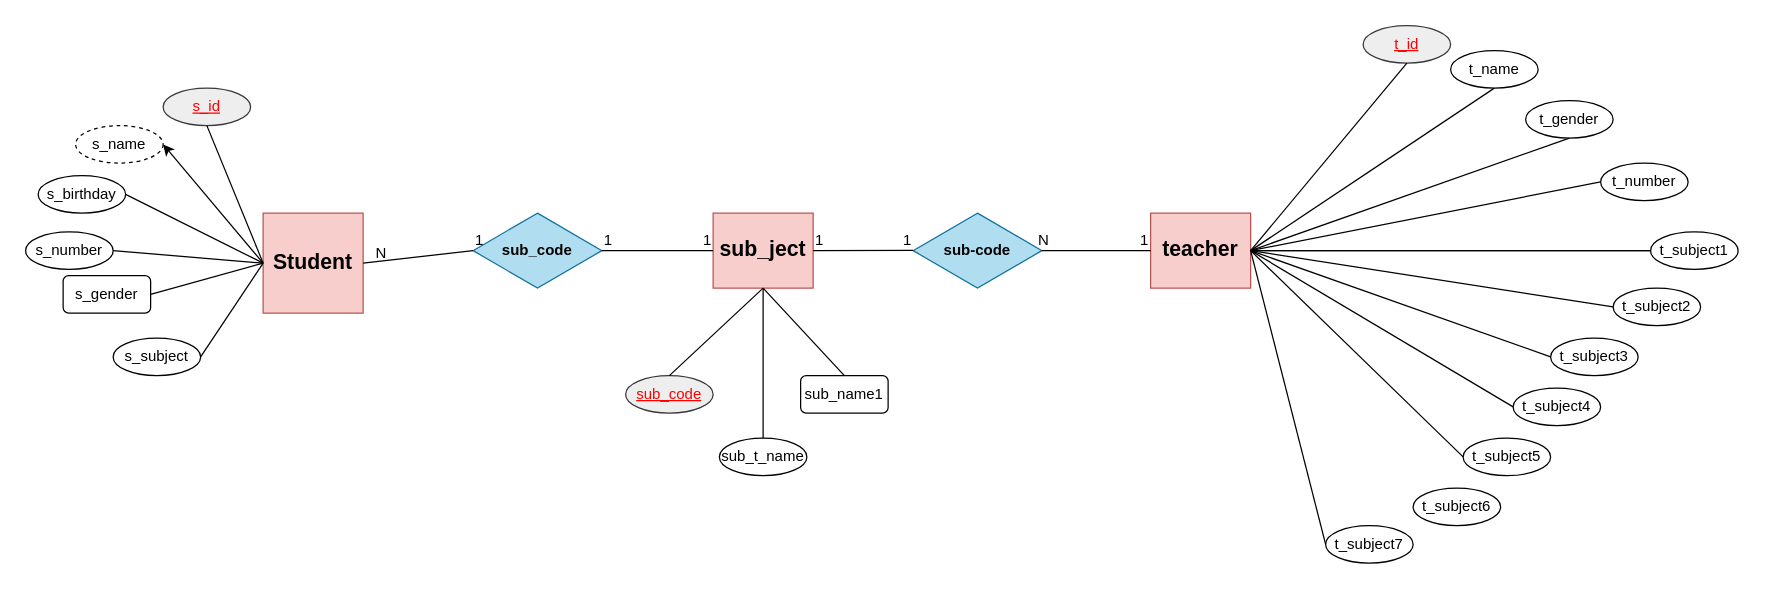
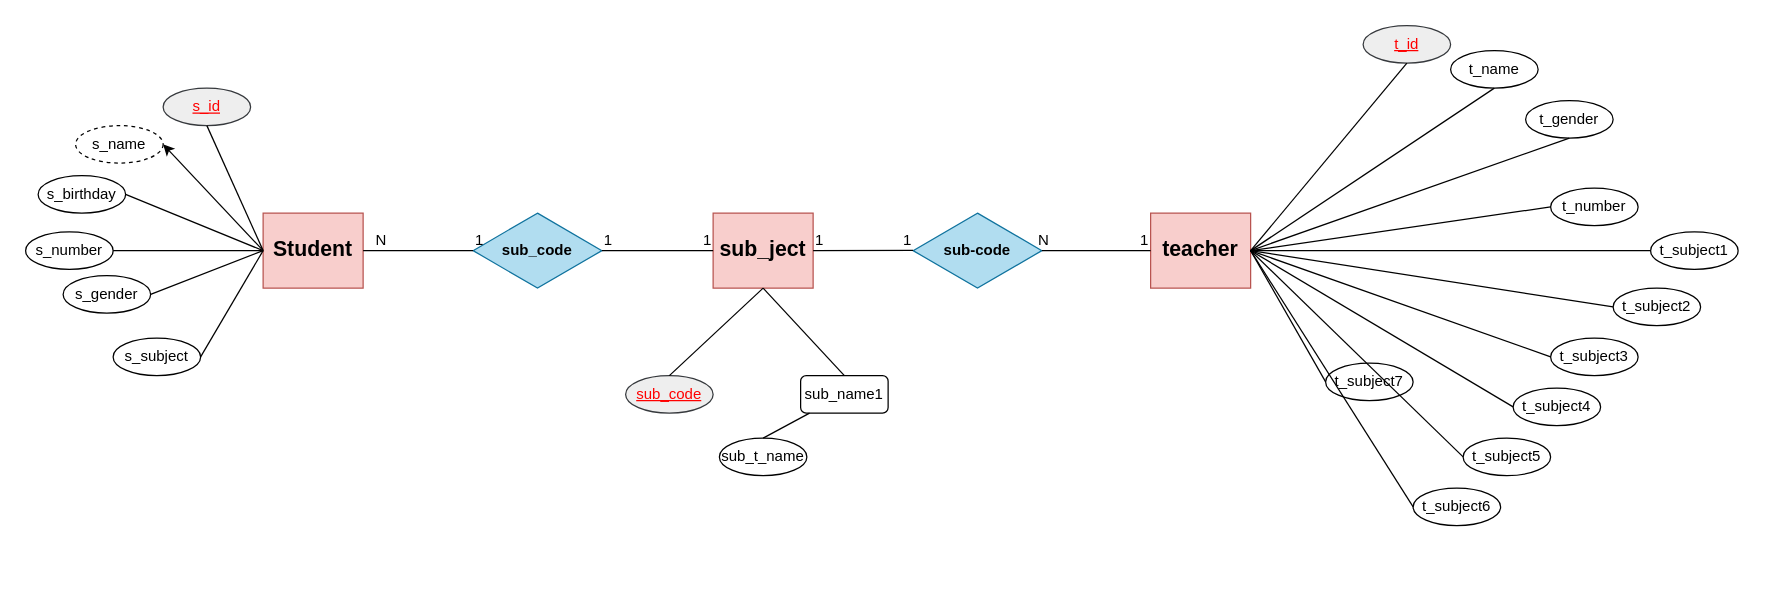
(1644, 182) -> (1594, 207)
(1651, 251) -> (1342, 395)
(313, 263) -> (313, 251)
(107, 294) -> (107, 294)
(763, 365) -> (785, 426)
(1369, 544) -> (1369, 382)
